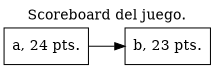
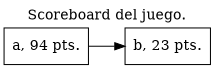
(46, 46) -> (46, 46)
